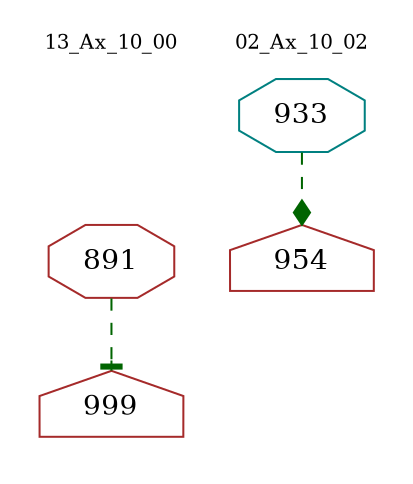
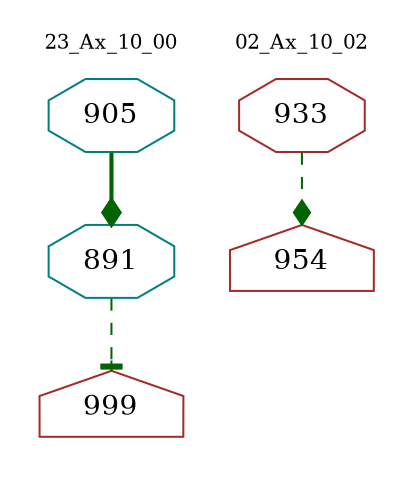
(111, 44) -> (111, 44)
none -> (111, 116)
(302, 116) -> (302, 116)
(111, 261) -> (111, 261)
